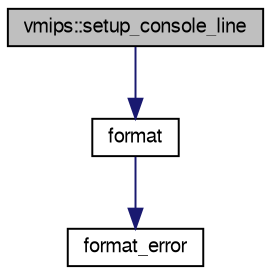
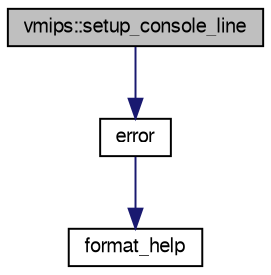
(136, 137) -> (136, 137)
(136, 247) -> (136, 247)
